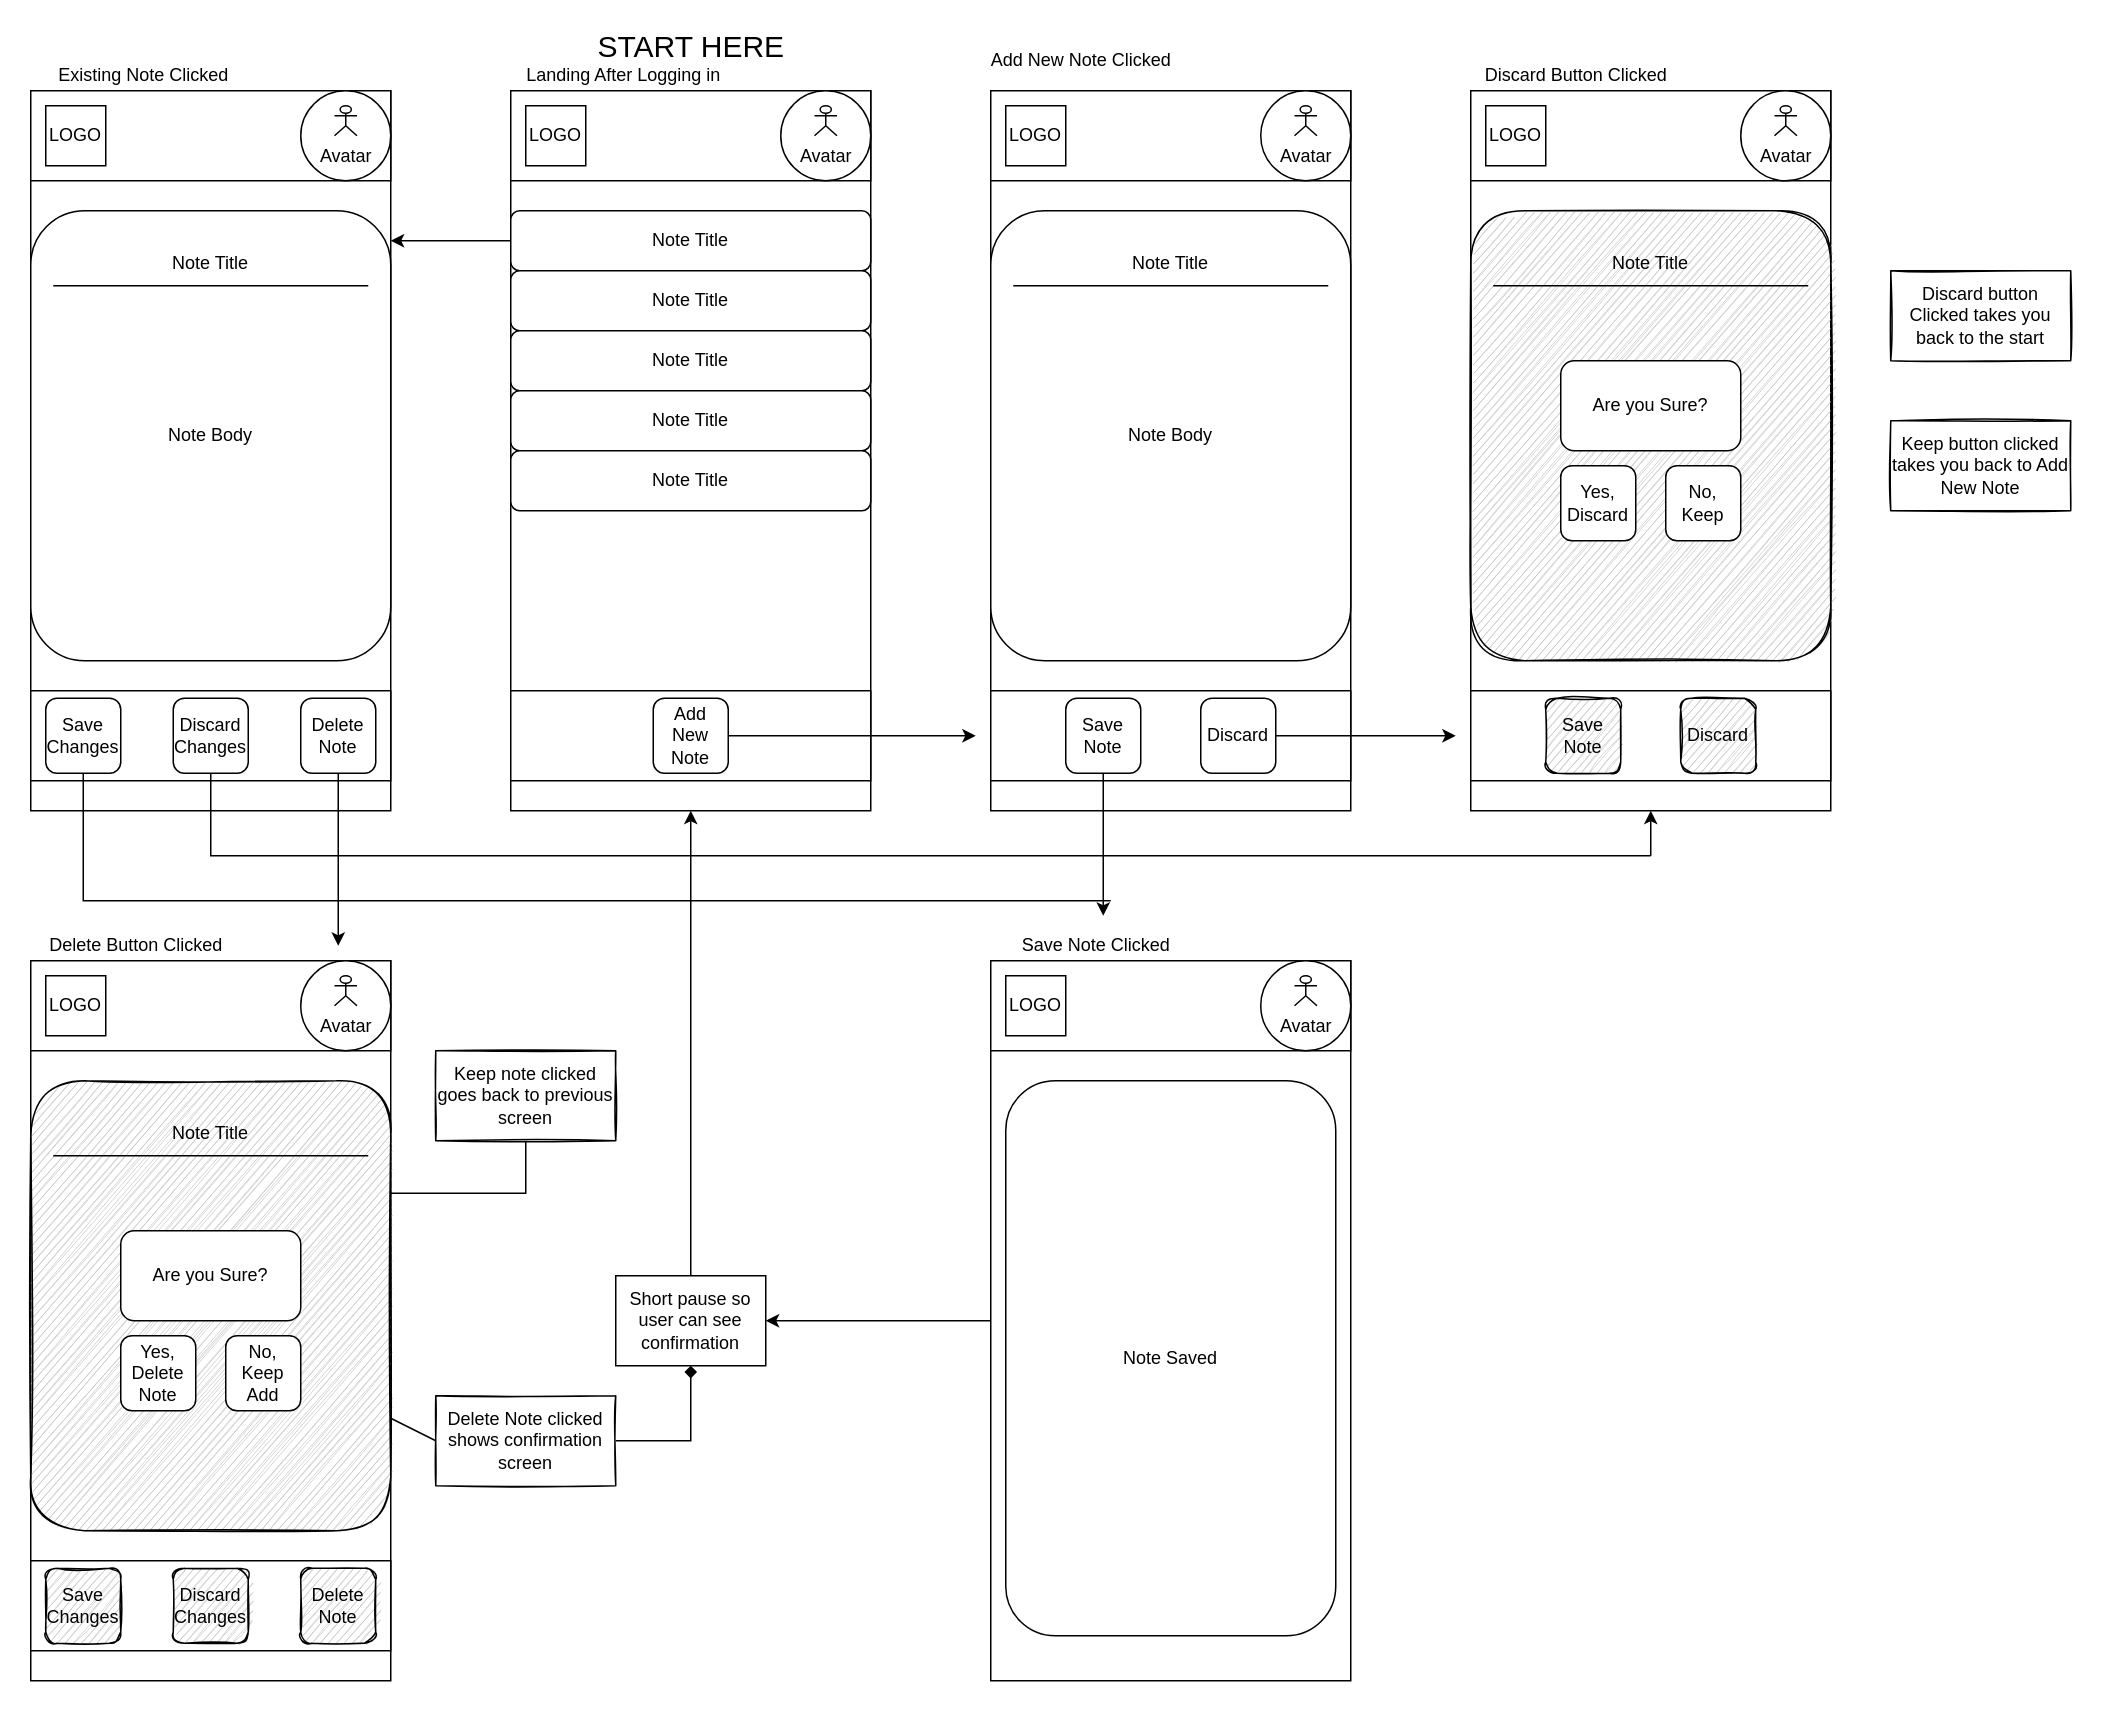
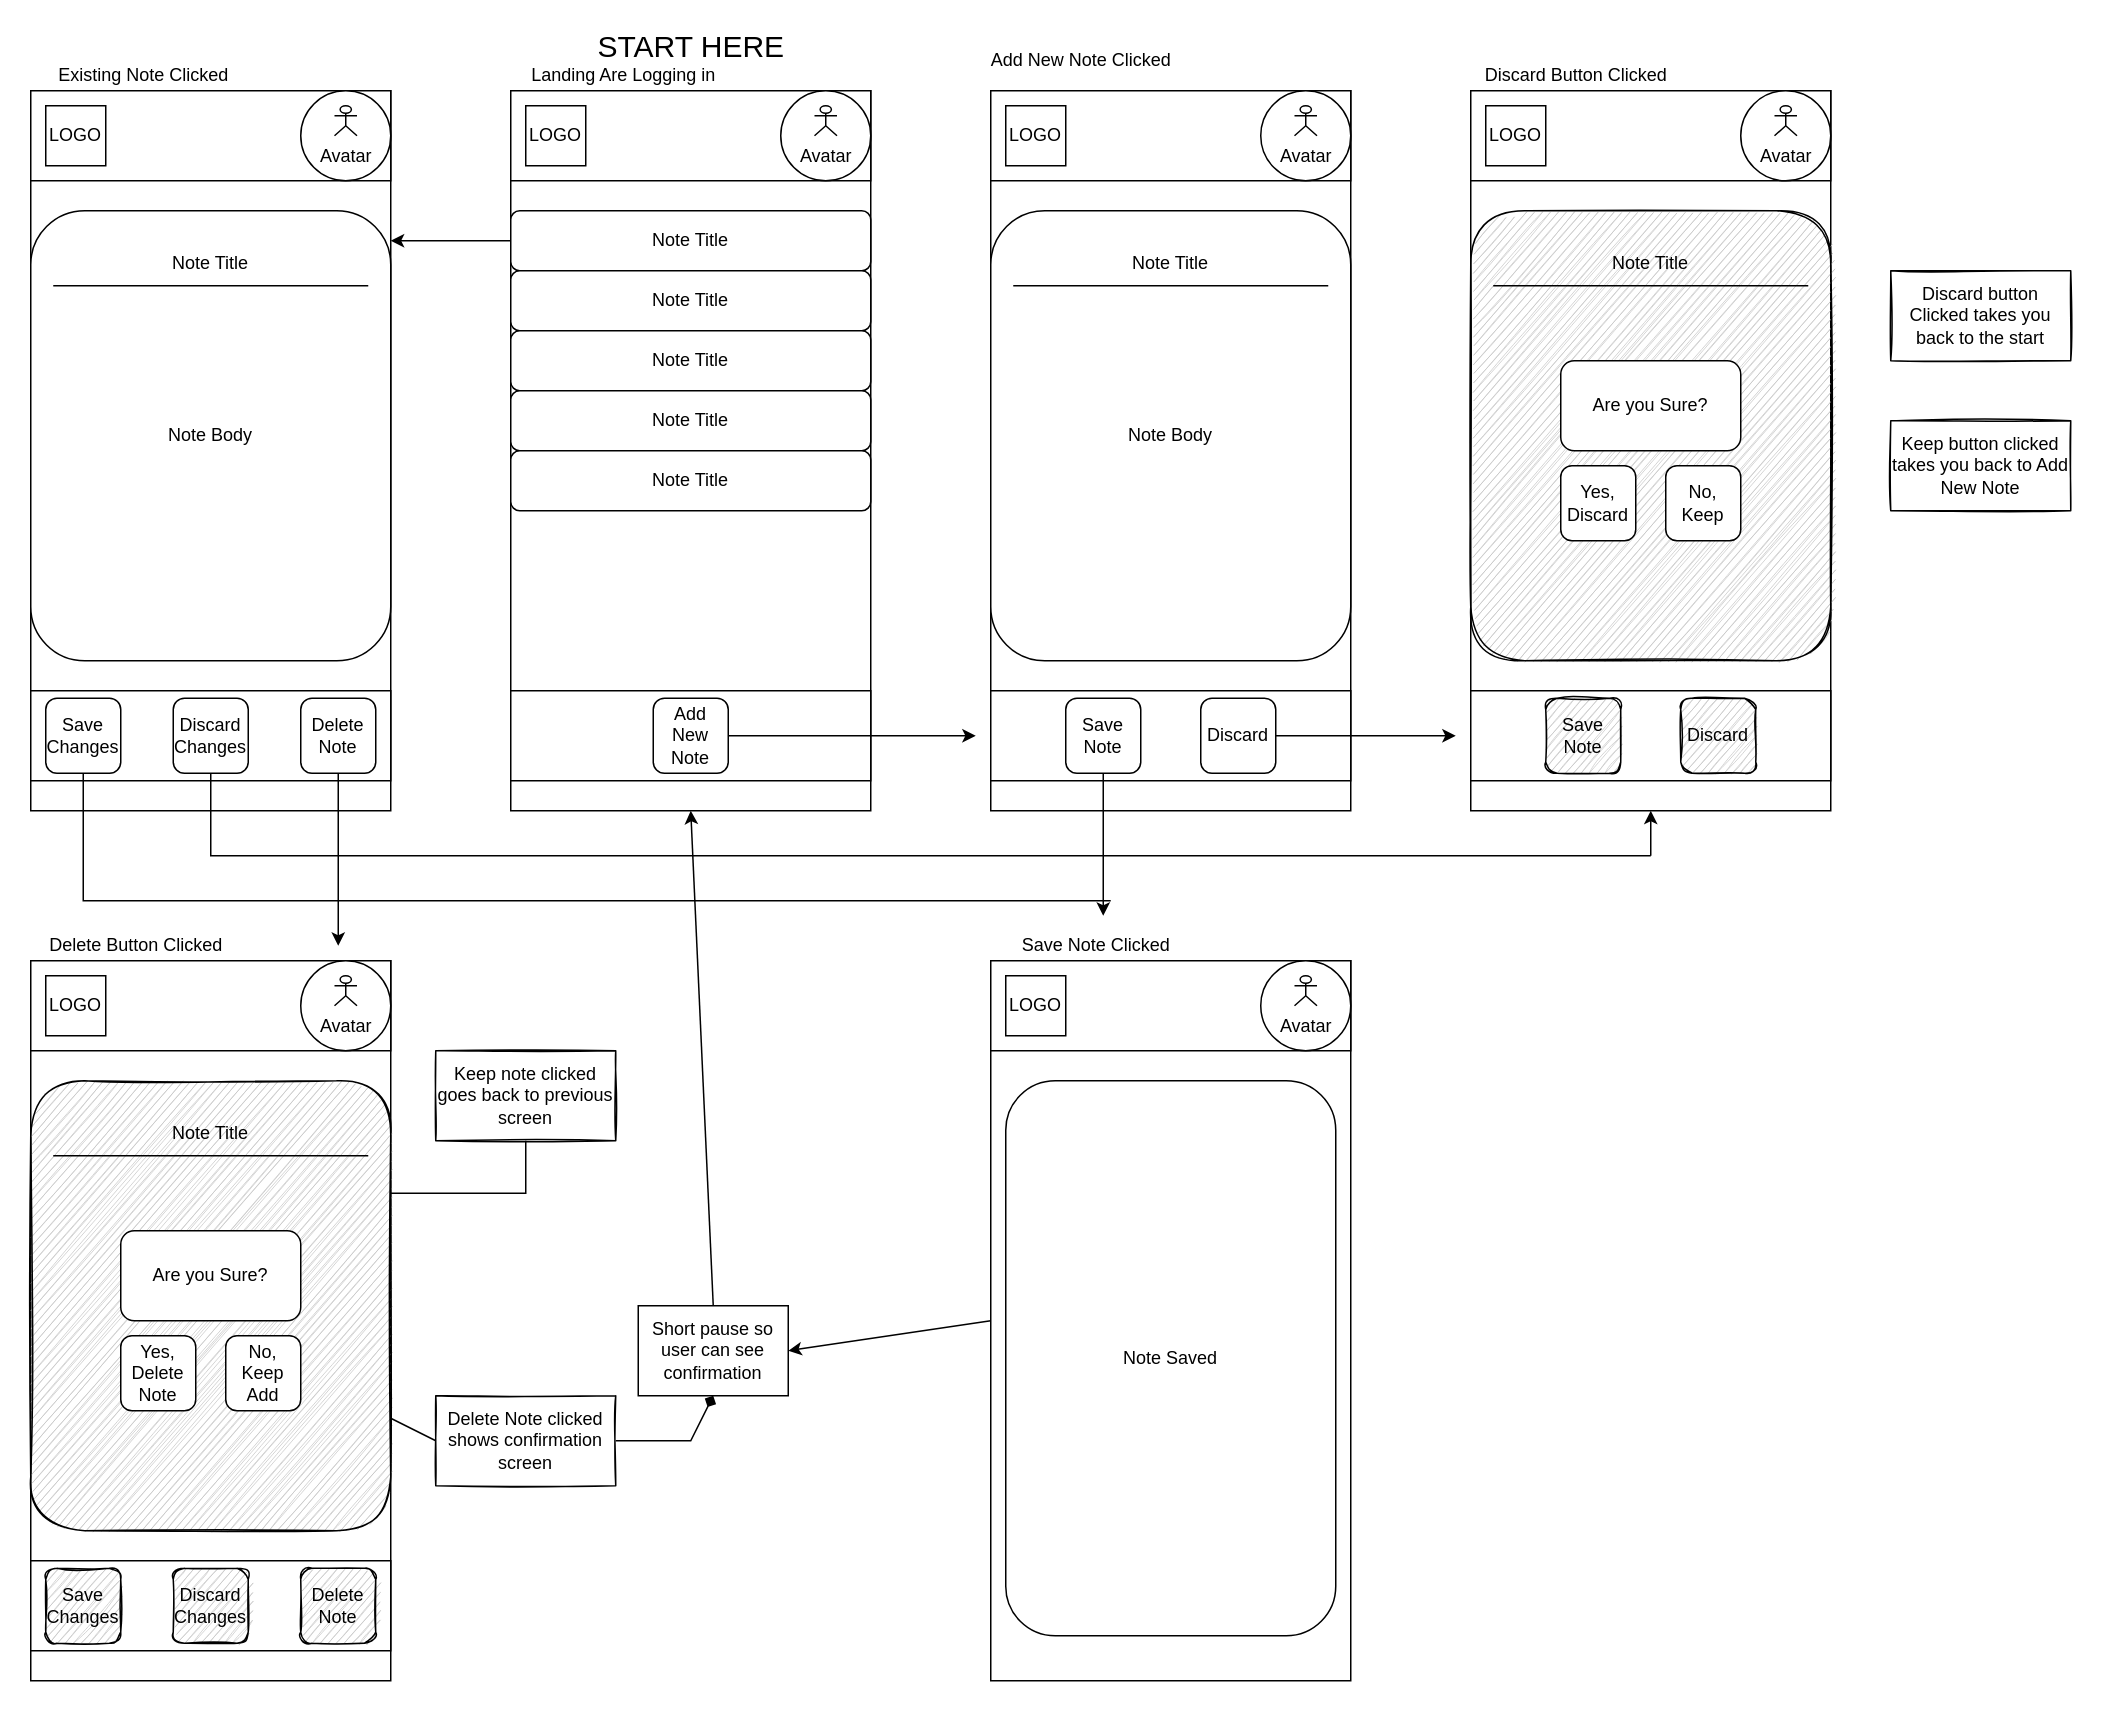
(624, 76) -> (624, 76)
(691, 1321) -> (713, 1351)
